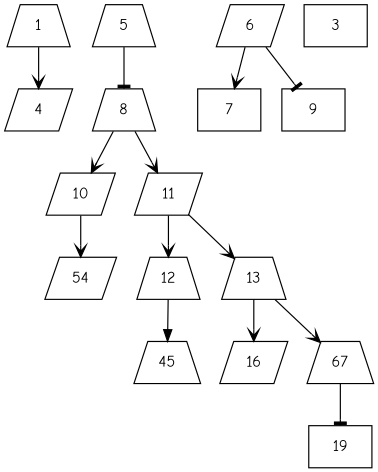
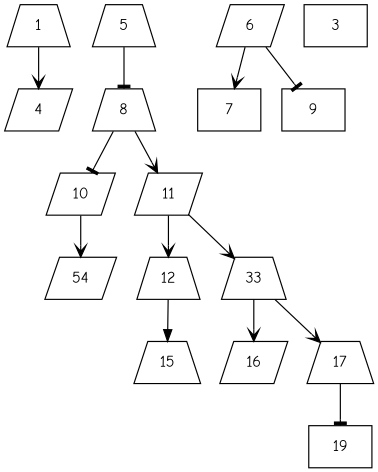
(104, 150) -> (104, 150)
(254, 278) -> (254, 278)
(167, 363) -> (167, 363)
(340, 363) -> (340, 363)
